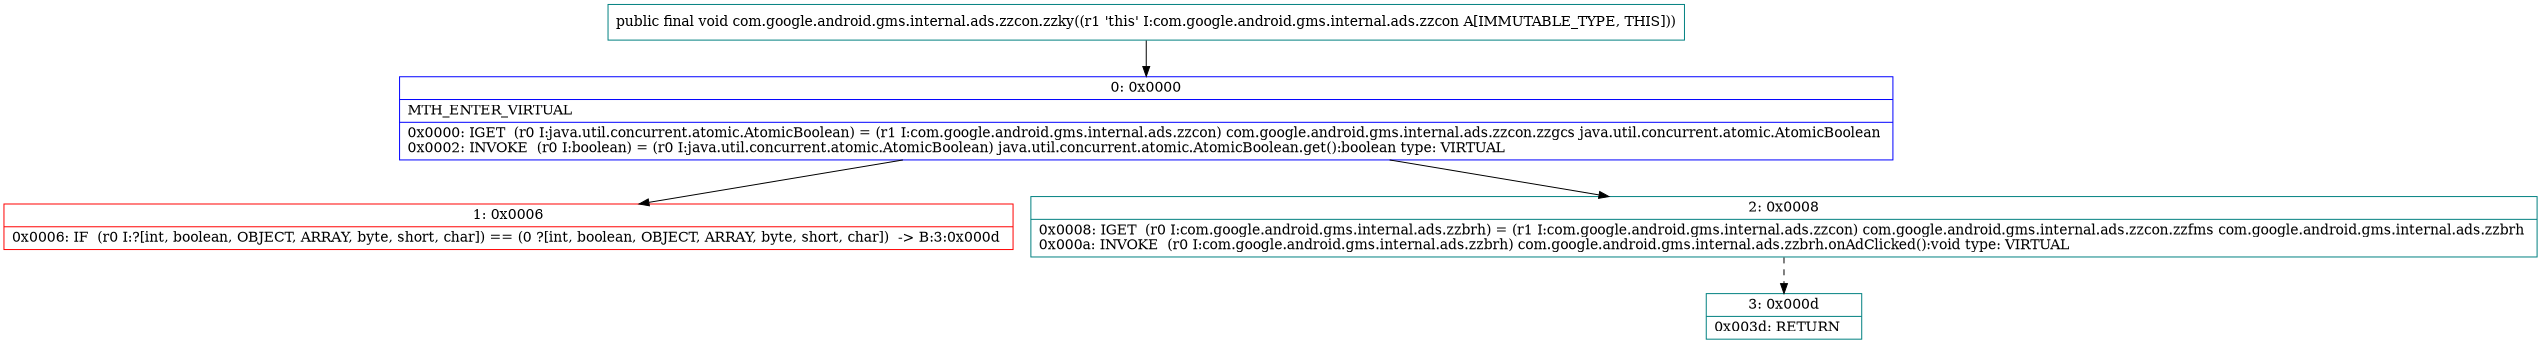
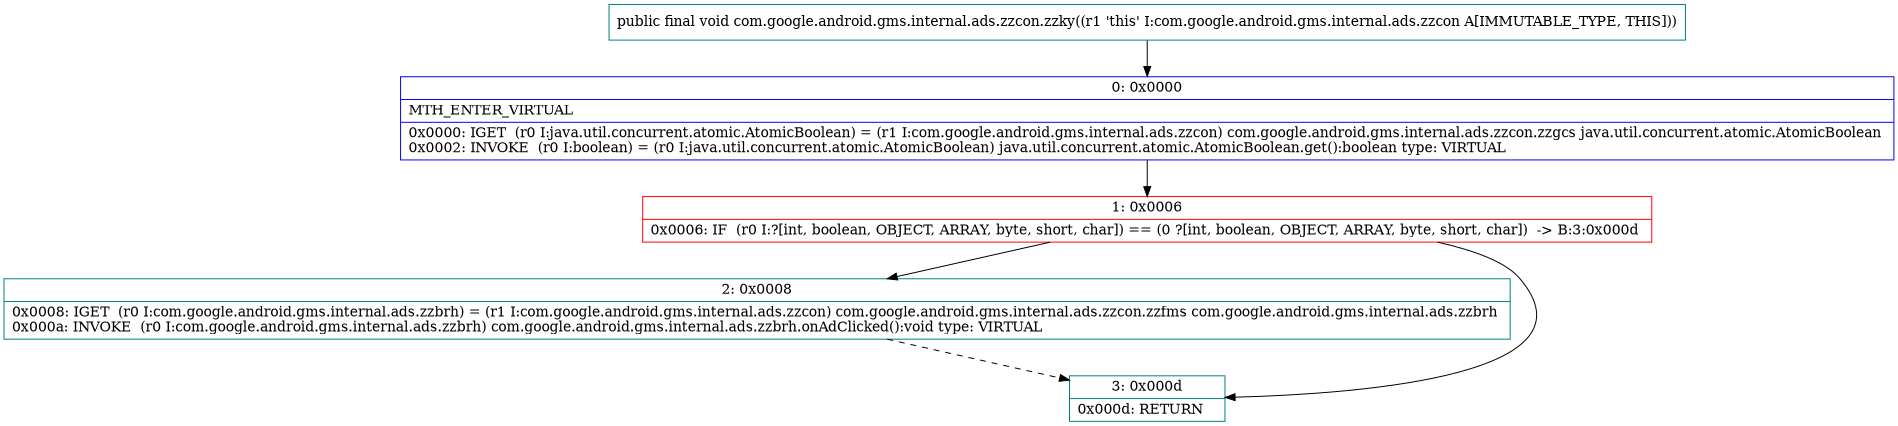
(1494, 177) -> (973, 259)
(1784, 327) -> (1147, 409)
none -> (1463, 371)
